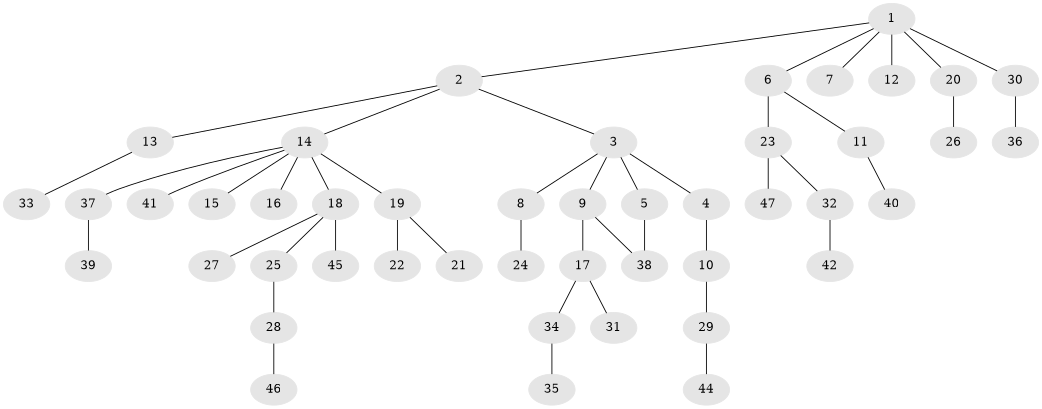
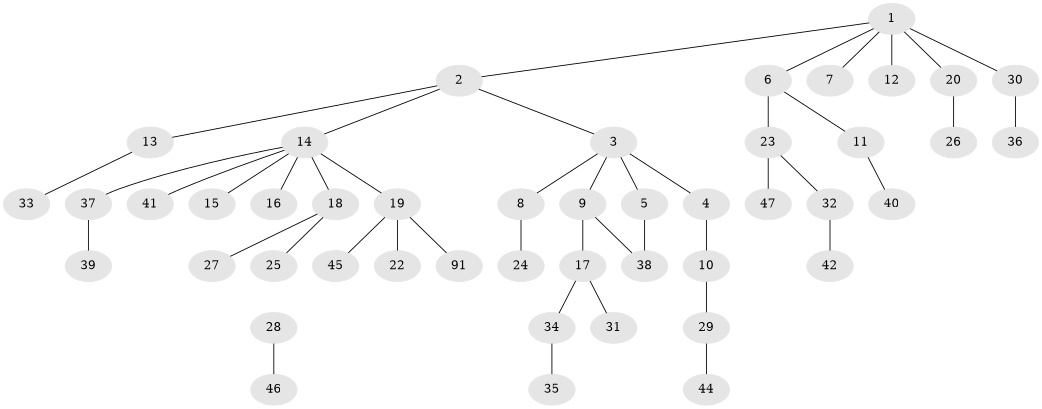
(336, 235) -> (367, 235)
(459, 266) -> (459, 266)
(274, 297) -> none
